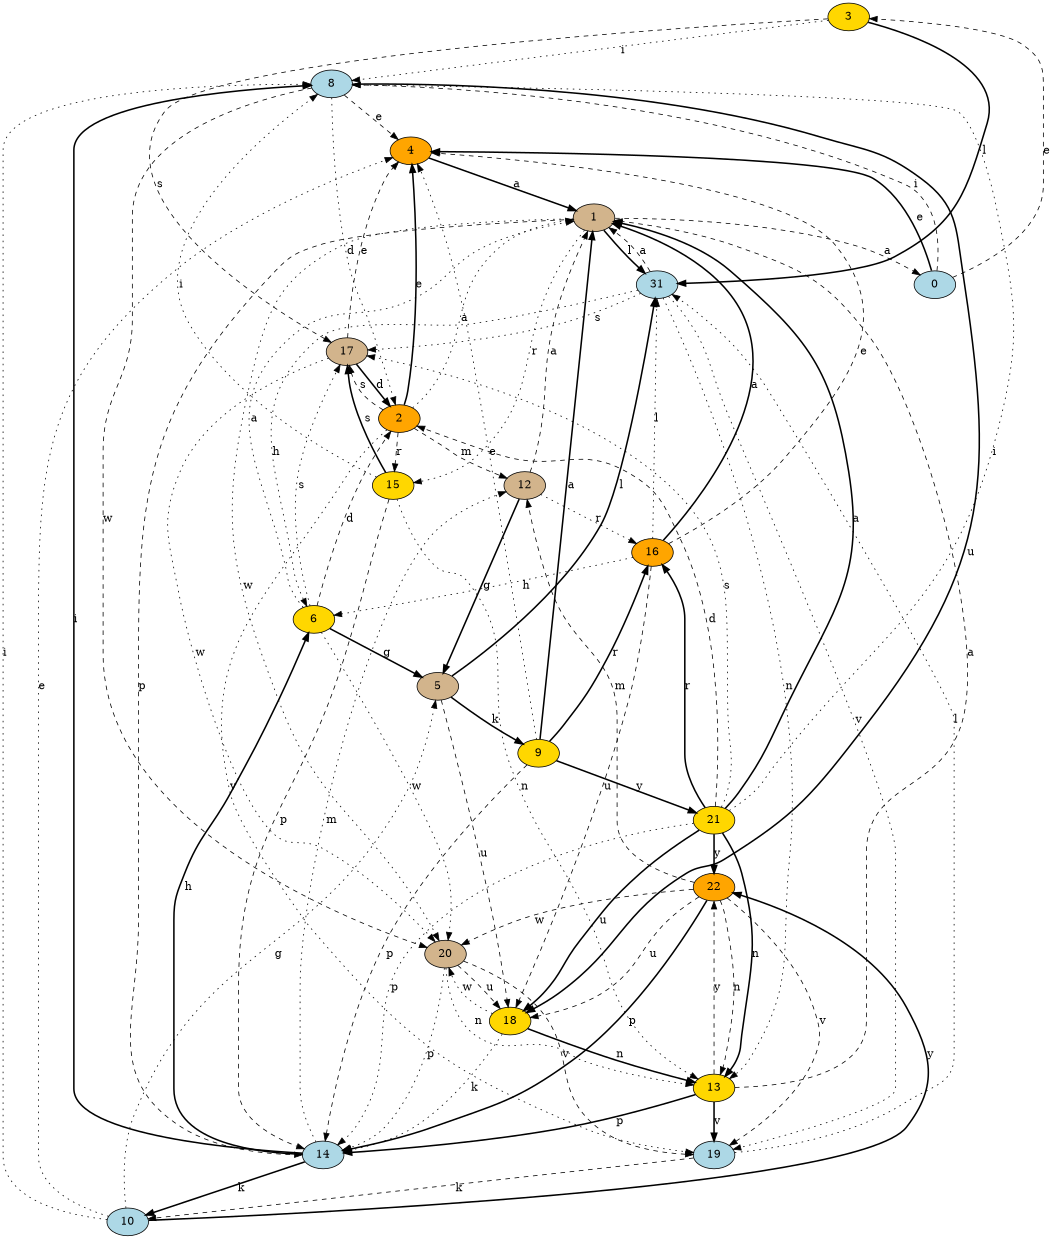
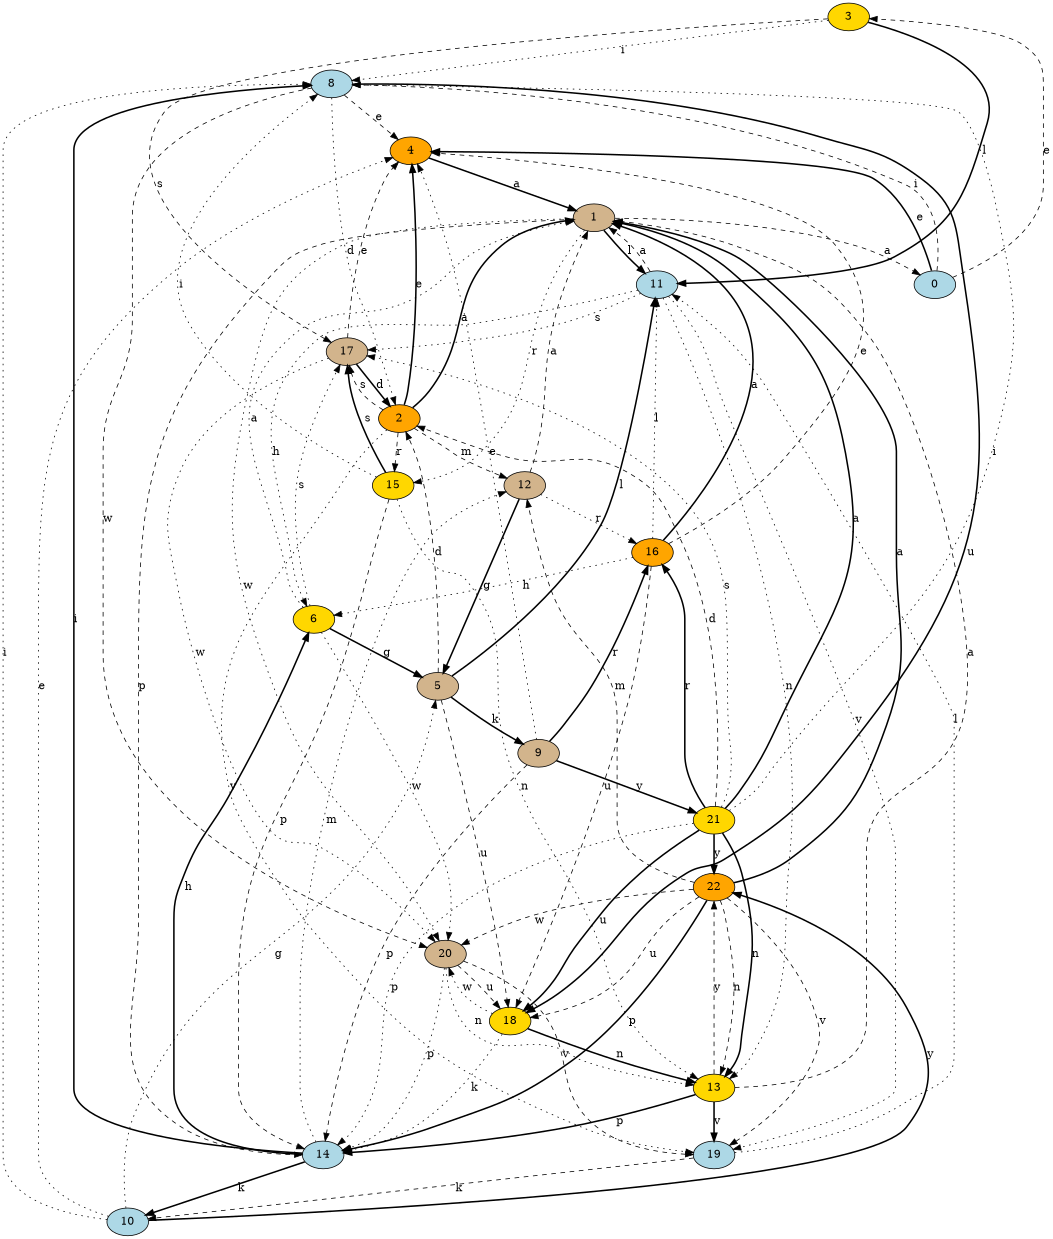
(657, 285) -> (657, 285)
(467, 294) -> (467, 294)
(566, 489) -> (896, 516)
(345, 519) -> (434, 554)
(539, 753) -> (539, 753)
